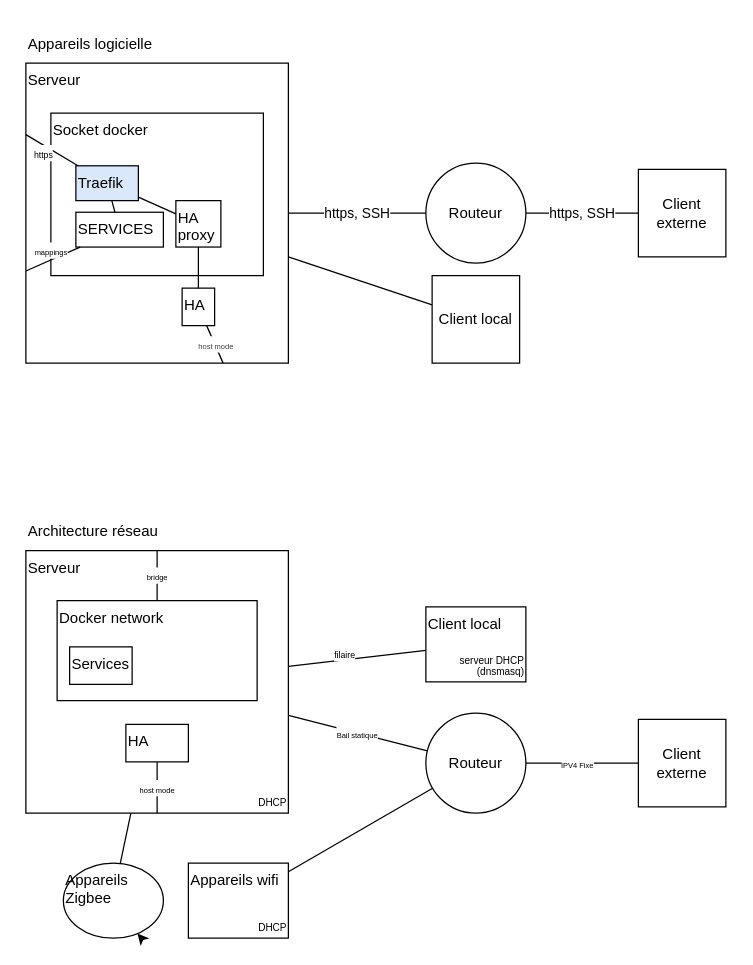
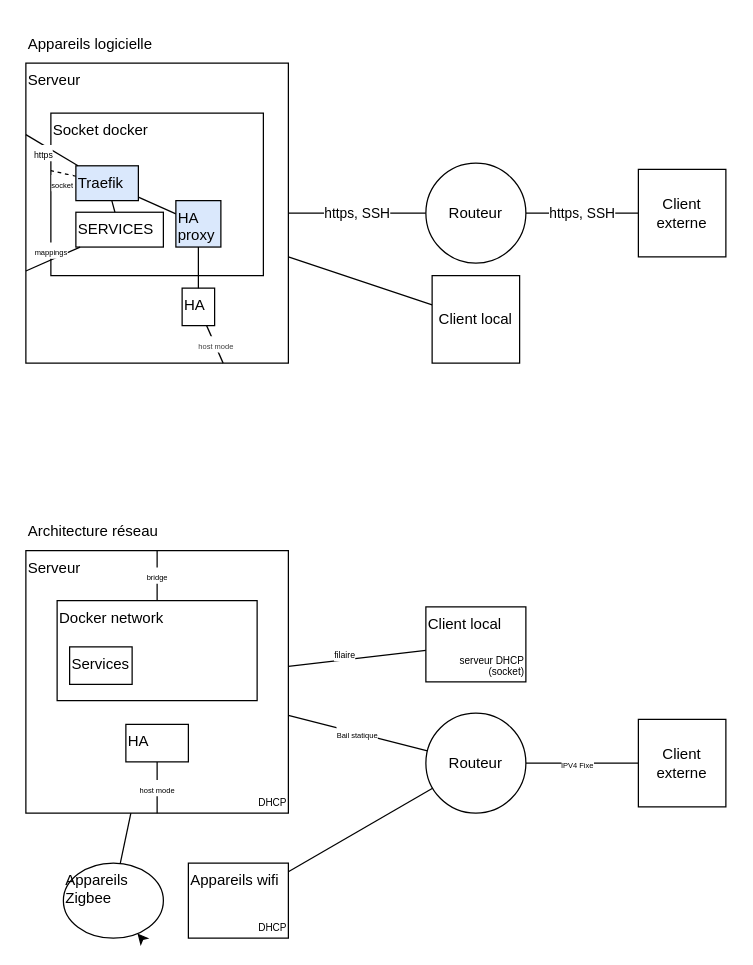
none -> (64, 174)
(198, 224) -> (198, 224)
(492, 666) -> (492, 666)
